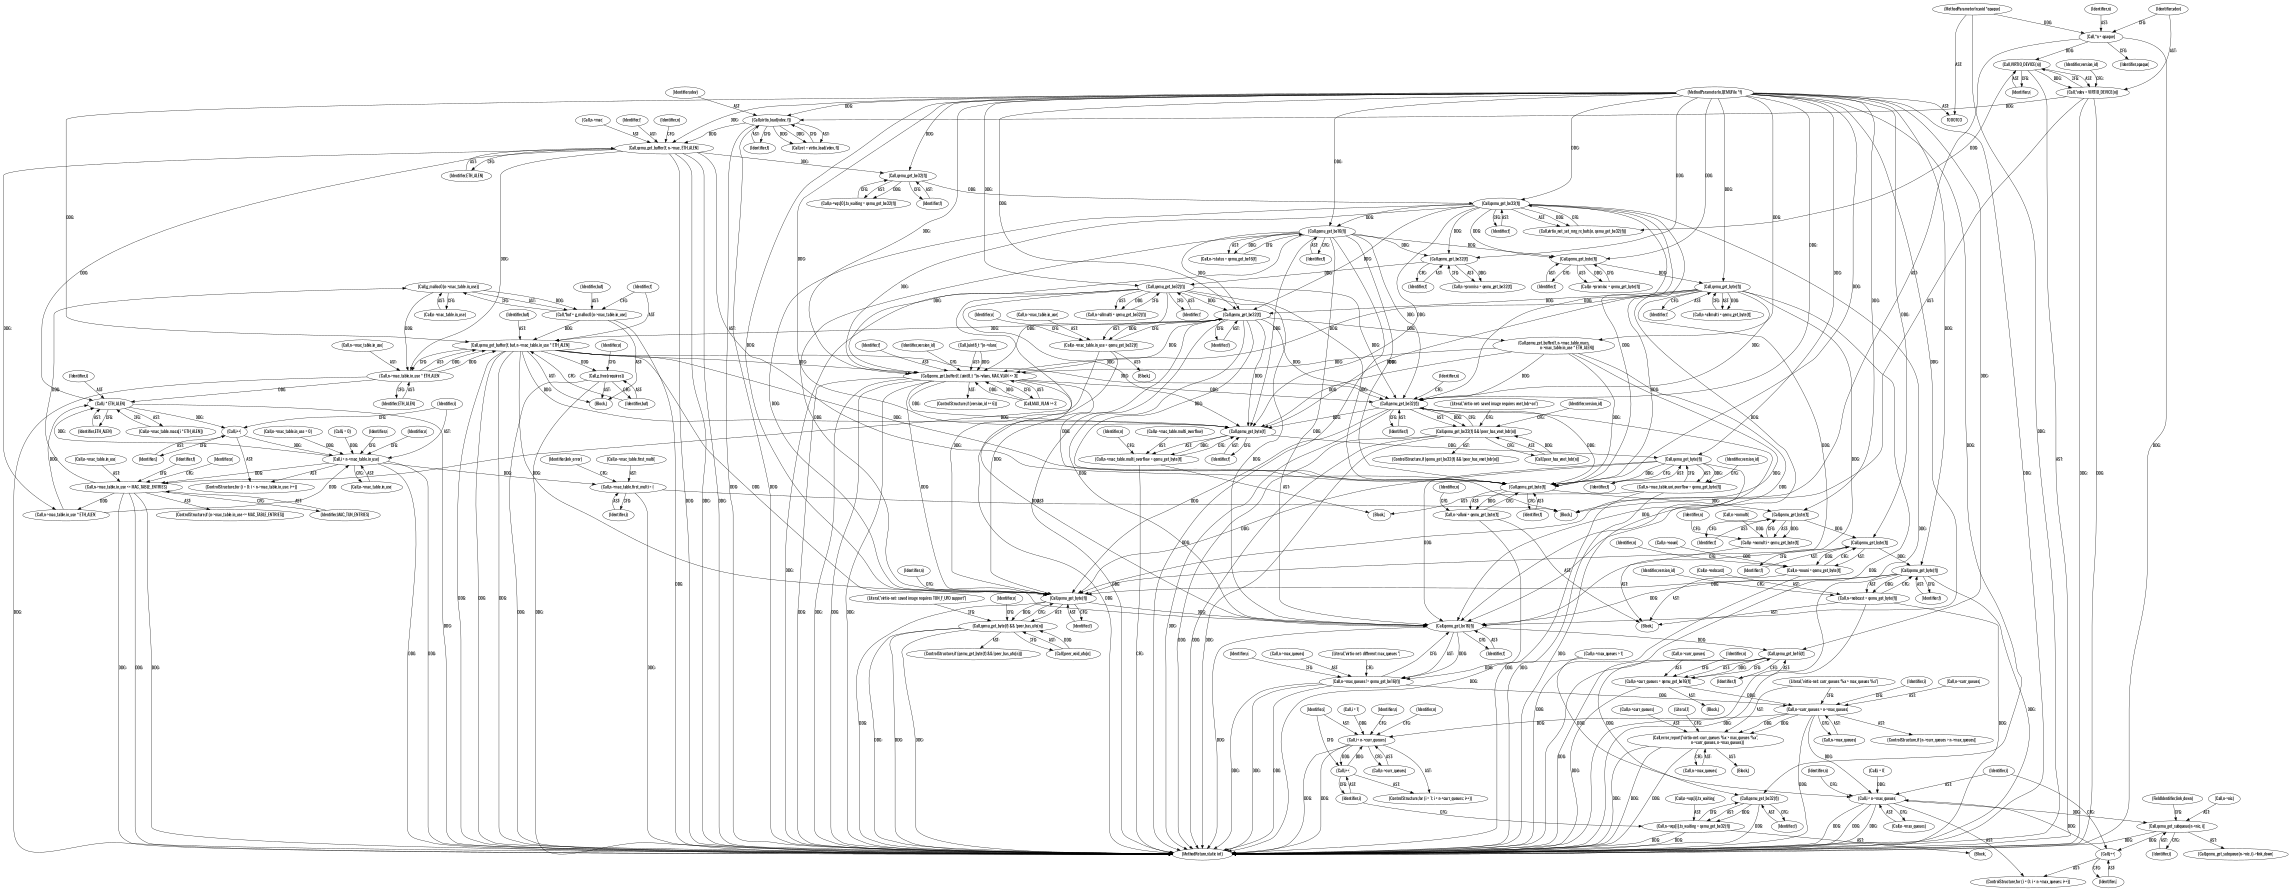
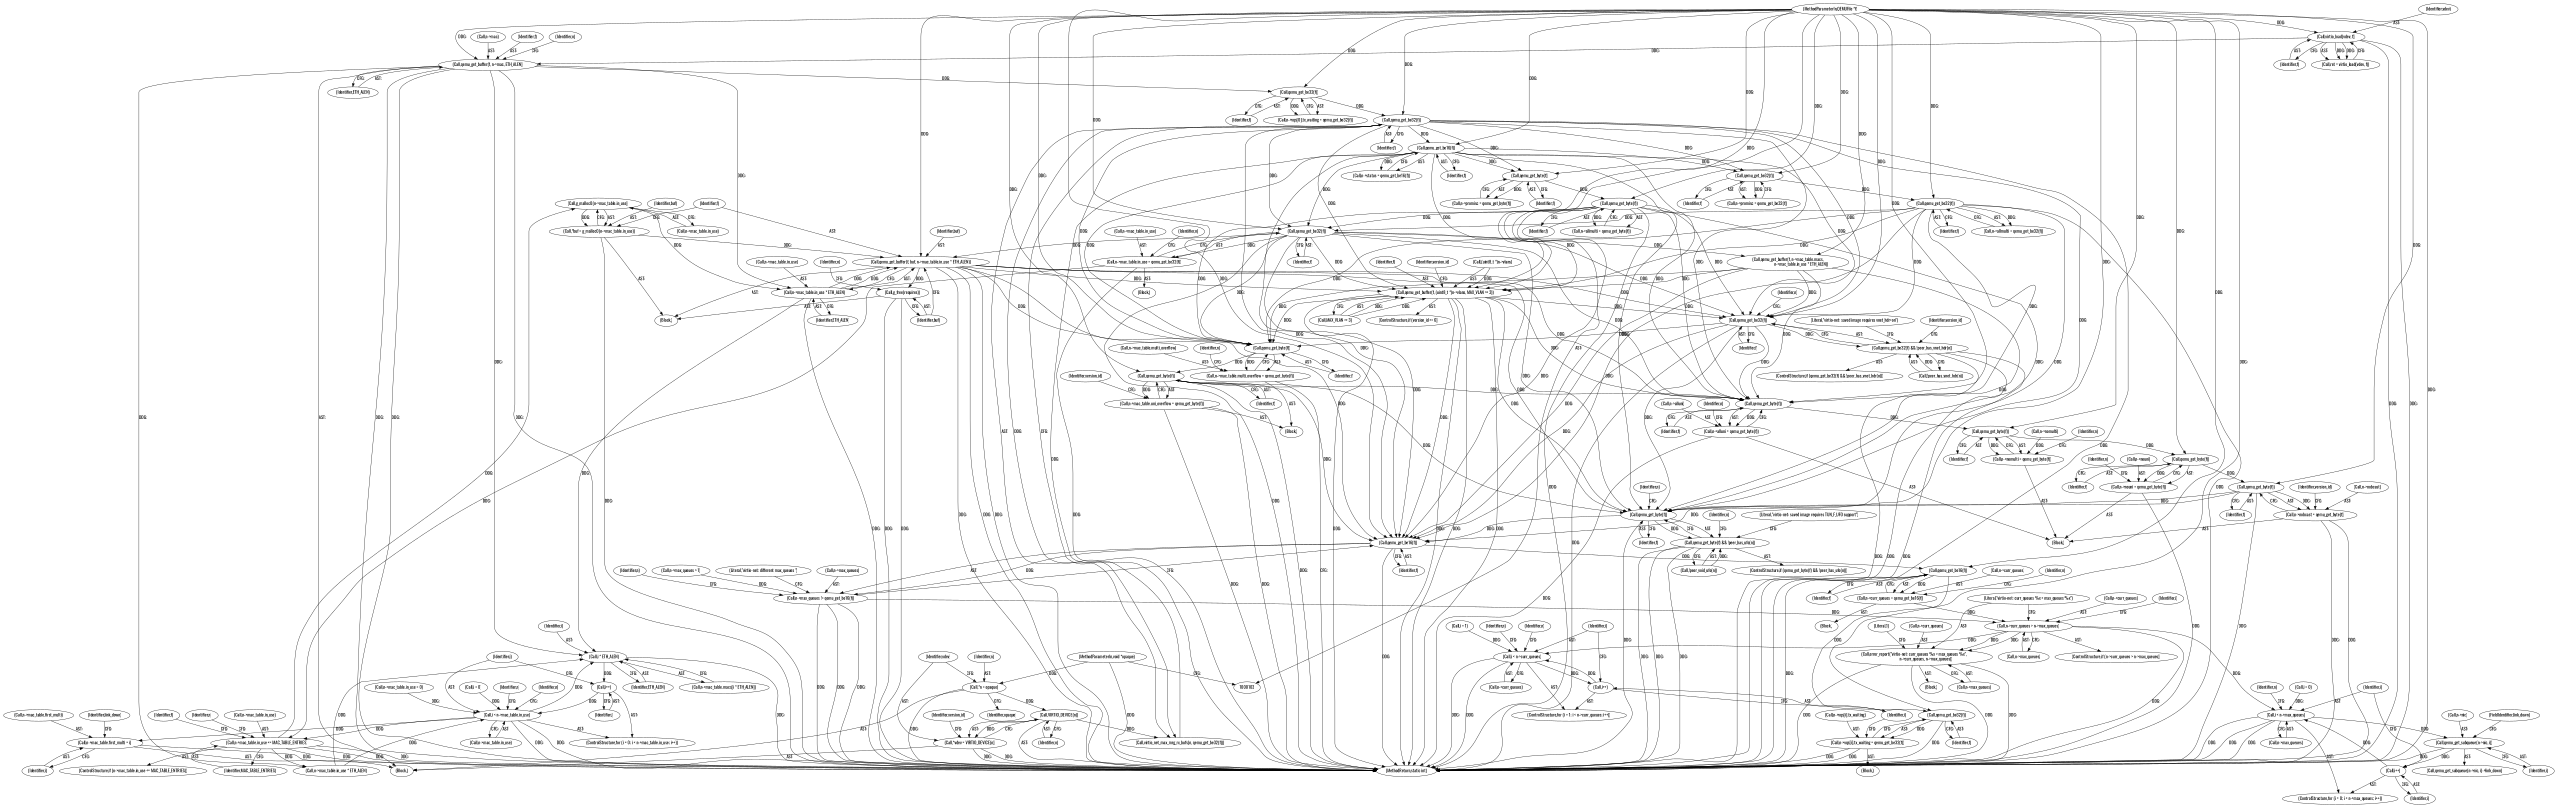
(1959, 65) -> (1198, 674)
(1435, 117) -> none
(1583, 232) -> (1180, 743)
none -> (1673, 404)
(565, 460) -> (105, 715)
(345, 515) -> (250, 771)
(1748, 557) -> (2143, 474)
(1637, 765) -> none
(1570, 833) -> none
